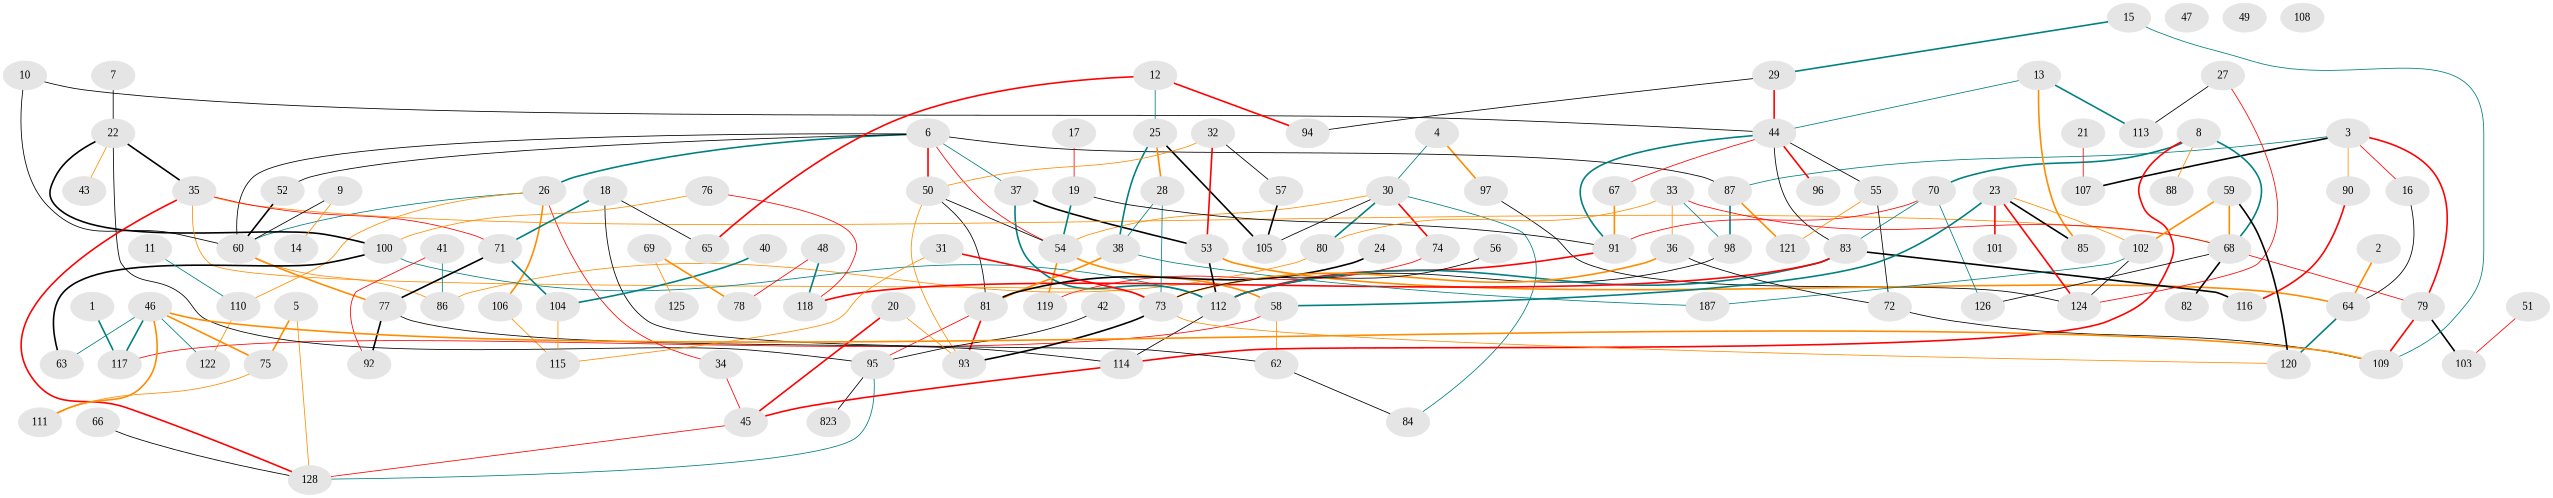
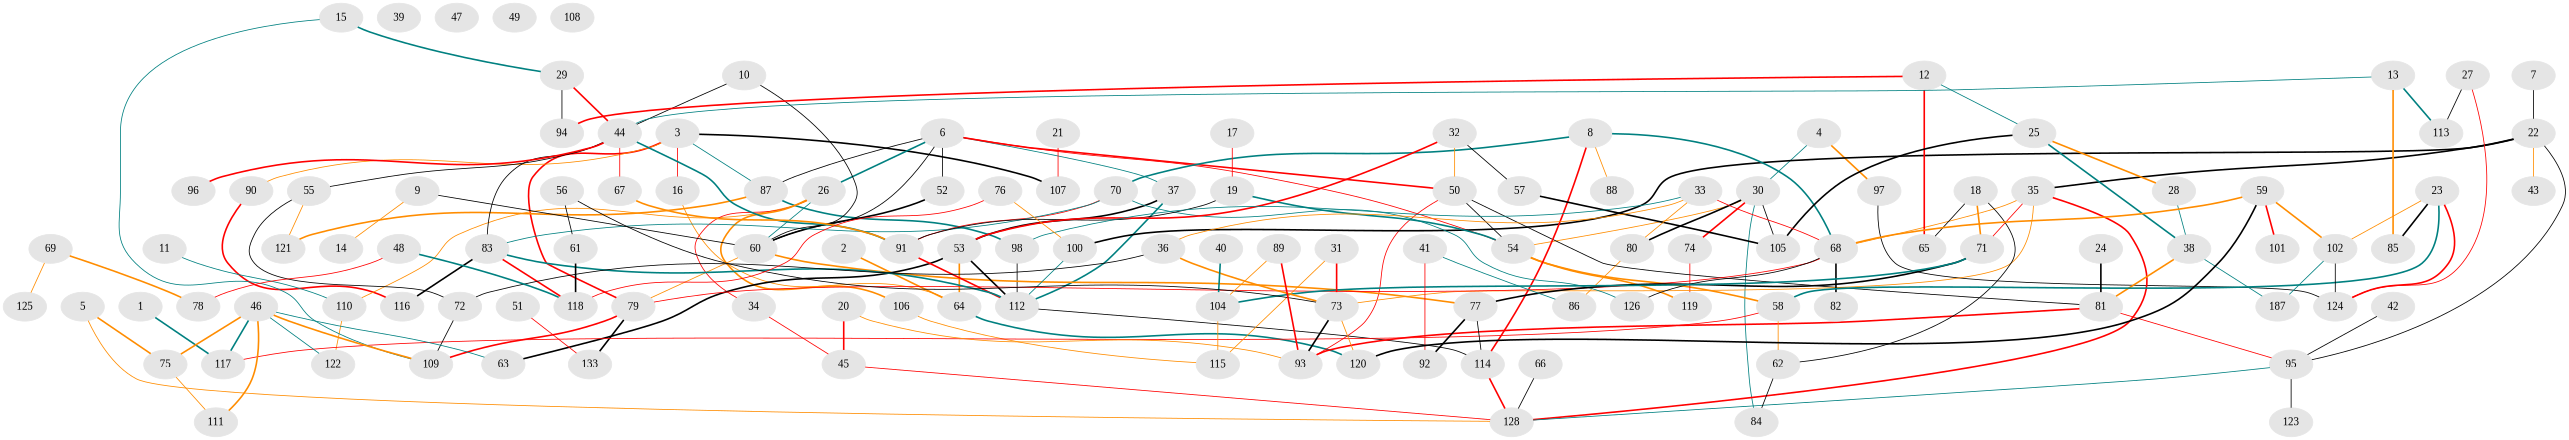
none -> (399, 18)
(1364, 212) -> (1695, 220)
(1995, 216) -> (2270, 220)
(553, 220) -> (1979, 219)
none -> (576, 249)
(1162, 249) -> none
none -> (1279, 249)
(2408, 261) -> (796, 286)
(191, 265) -> (699, 303)
(916, 274) -> (1381, 280)
(340, 278) -> (673, 288)
(2464, 364) -> (590, 364)
(932, 388) -> (1497, 393)
(828, 422) -> (2291, 422)
